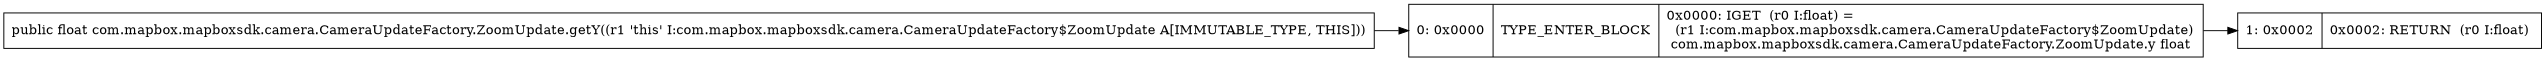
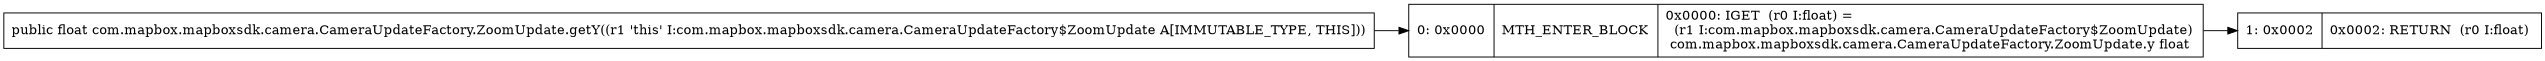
(1576, 30) -> (1576, 30)
